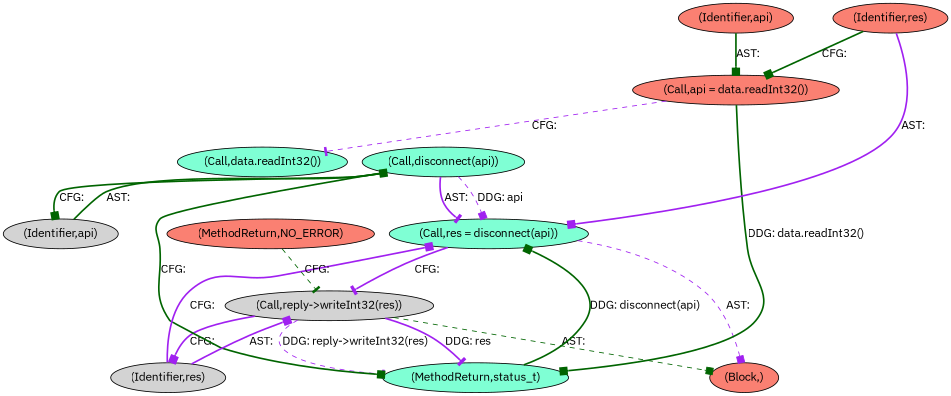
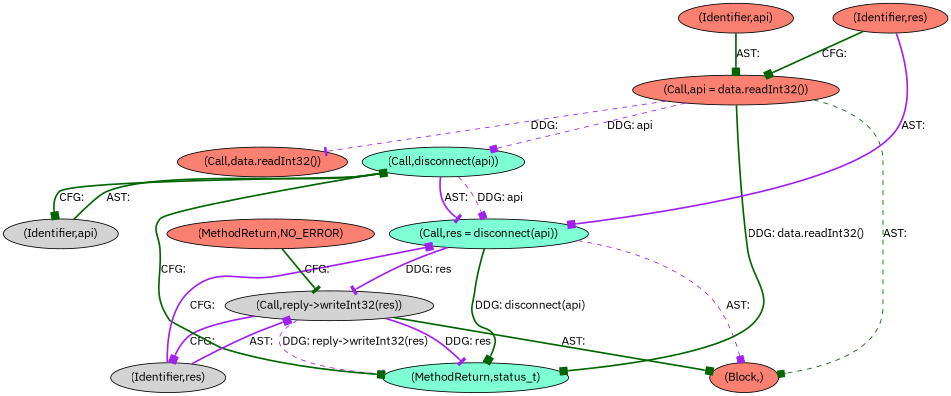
none -> (592, 125)
(546, 126) -> (546, 126)
(262, 162) -> (262, 162)
none -> (883, 248)
(297, 266) -> (297, 266)
(429, 270) -> (429, 270)
(589, 311) -> (472, 307)
(549, 344) -> (549, 344)
